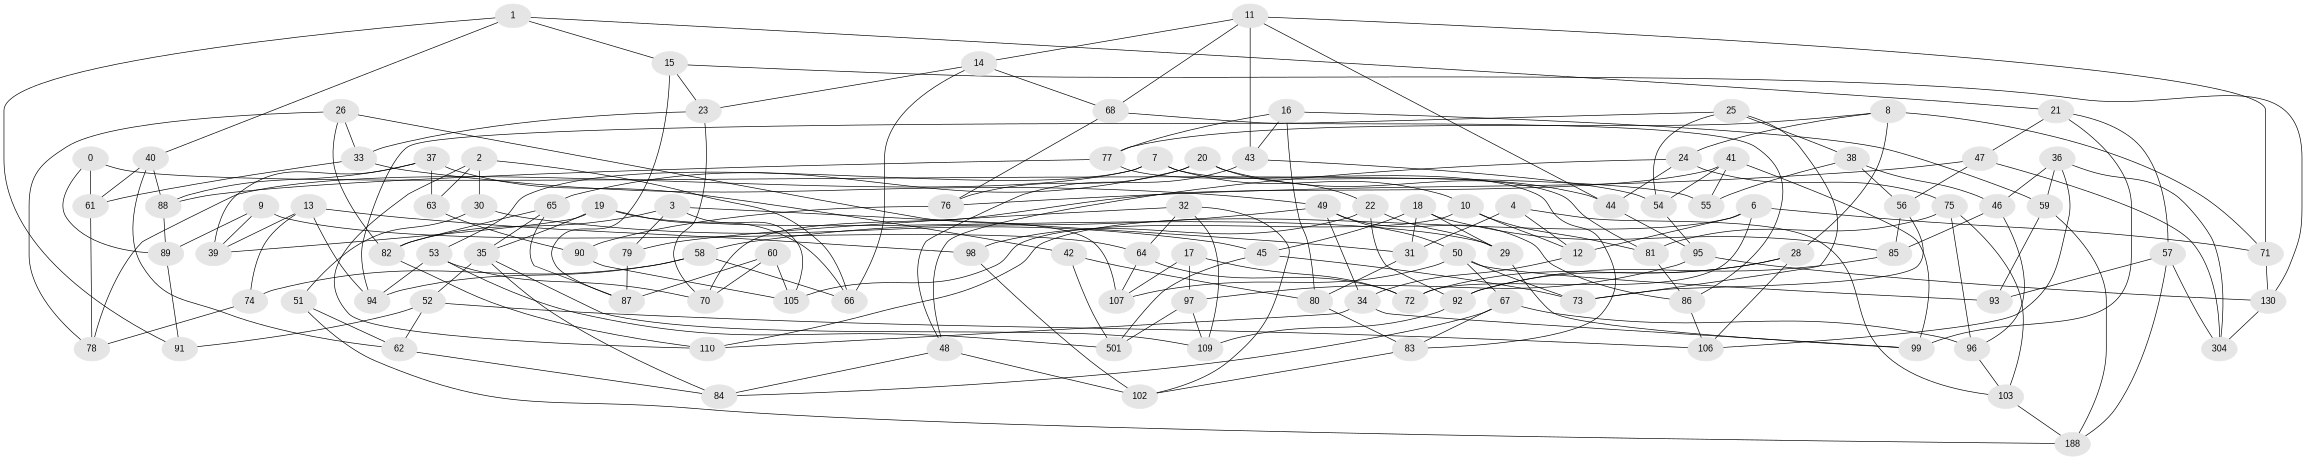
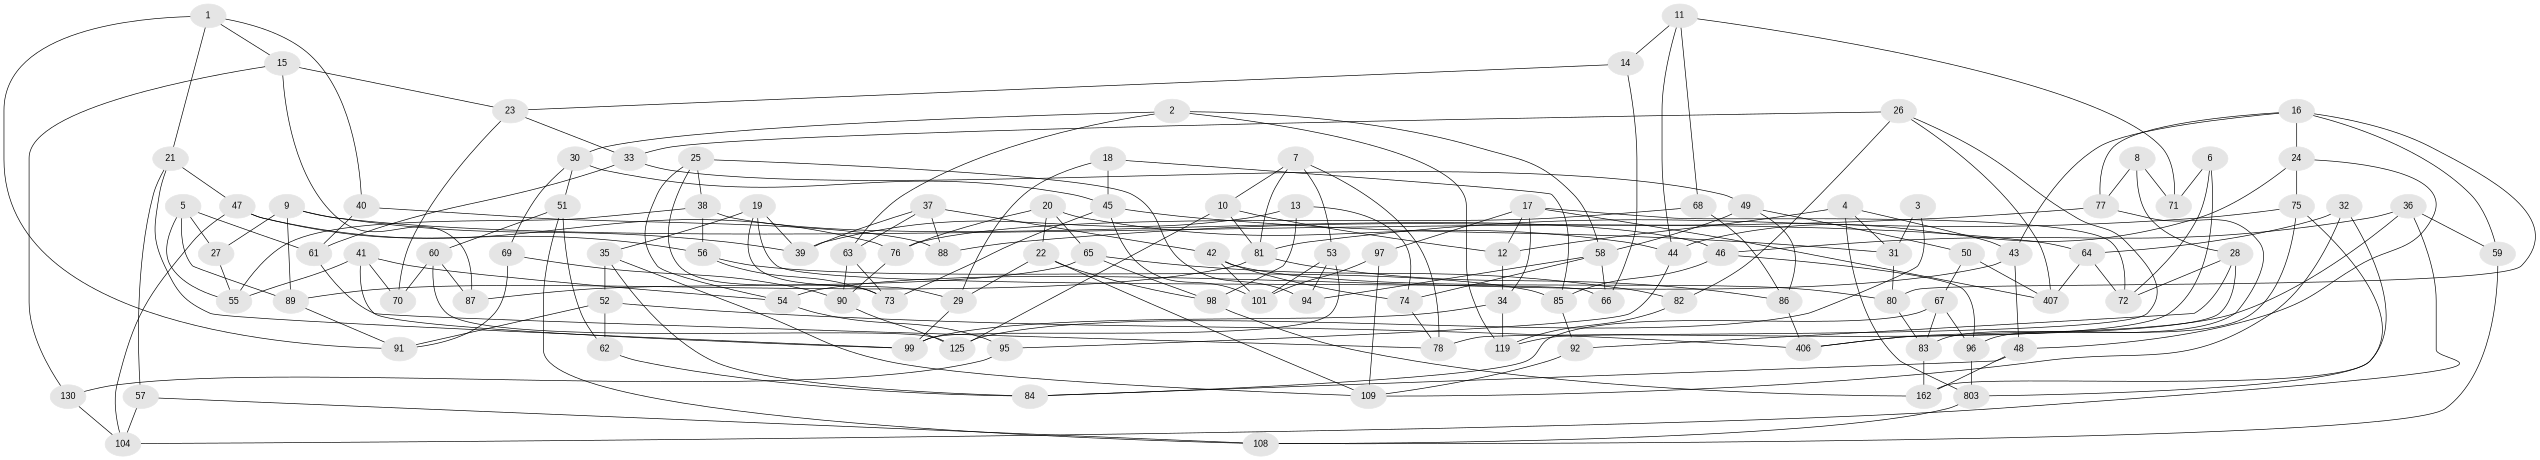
(1045, 87) -> none
(1250, 87) -> (1932, 227)
(1787, 127) -> (2297, 135)
(91, 159) -> (183, 206)
(662, 186) -> (1415, 133)
(164, 225) -> (942, 289)
none -> (511, 226)
(528, 226) -> none
(1414, 230) -> (1501, 233)
(516, 231) -> (1150, 279)
(1671, 232) -> (1515, 230)
none -> (216, 254)
none -> (507, 254)
(627, 254) -> none
(1343, 254) -> (1529, 257)
(335, 257) -> none
(1384, 262) -> (1226, 336)
(2267, 278) -> none
(1517, 279) -> (869, 278)
(562, 282) -> (1153, 333)
(1327, 287) -> none
none -> (1330, 289)
(791, 301) -> (957, 349)
(1117, 301) -> (2051, 301)
(1995, 301) -> none
(208, 307) -> none
(707, 349) -> (1503, 349)
(1114, 349) -> (1259, 301)
(1706, 349) -> (1804, 349)
(2219, 349) -> (123, 444)
(1140, 397) -> (1924, 397)
(2006, 397) -> (1971, 397)
(2073, 444) -> (1261, 444)
